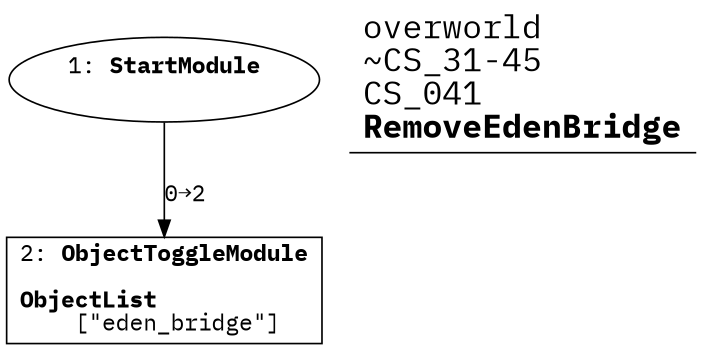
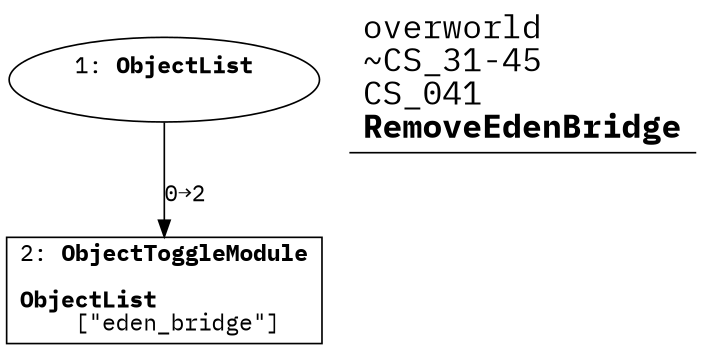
(185, 66) -> (185, 66)
